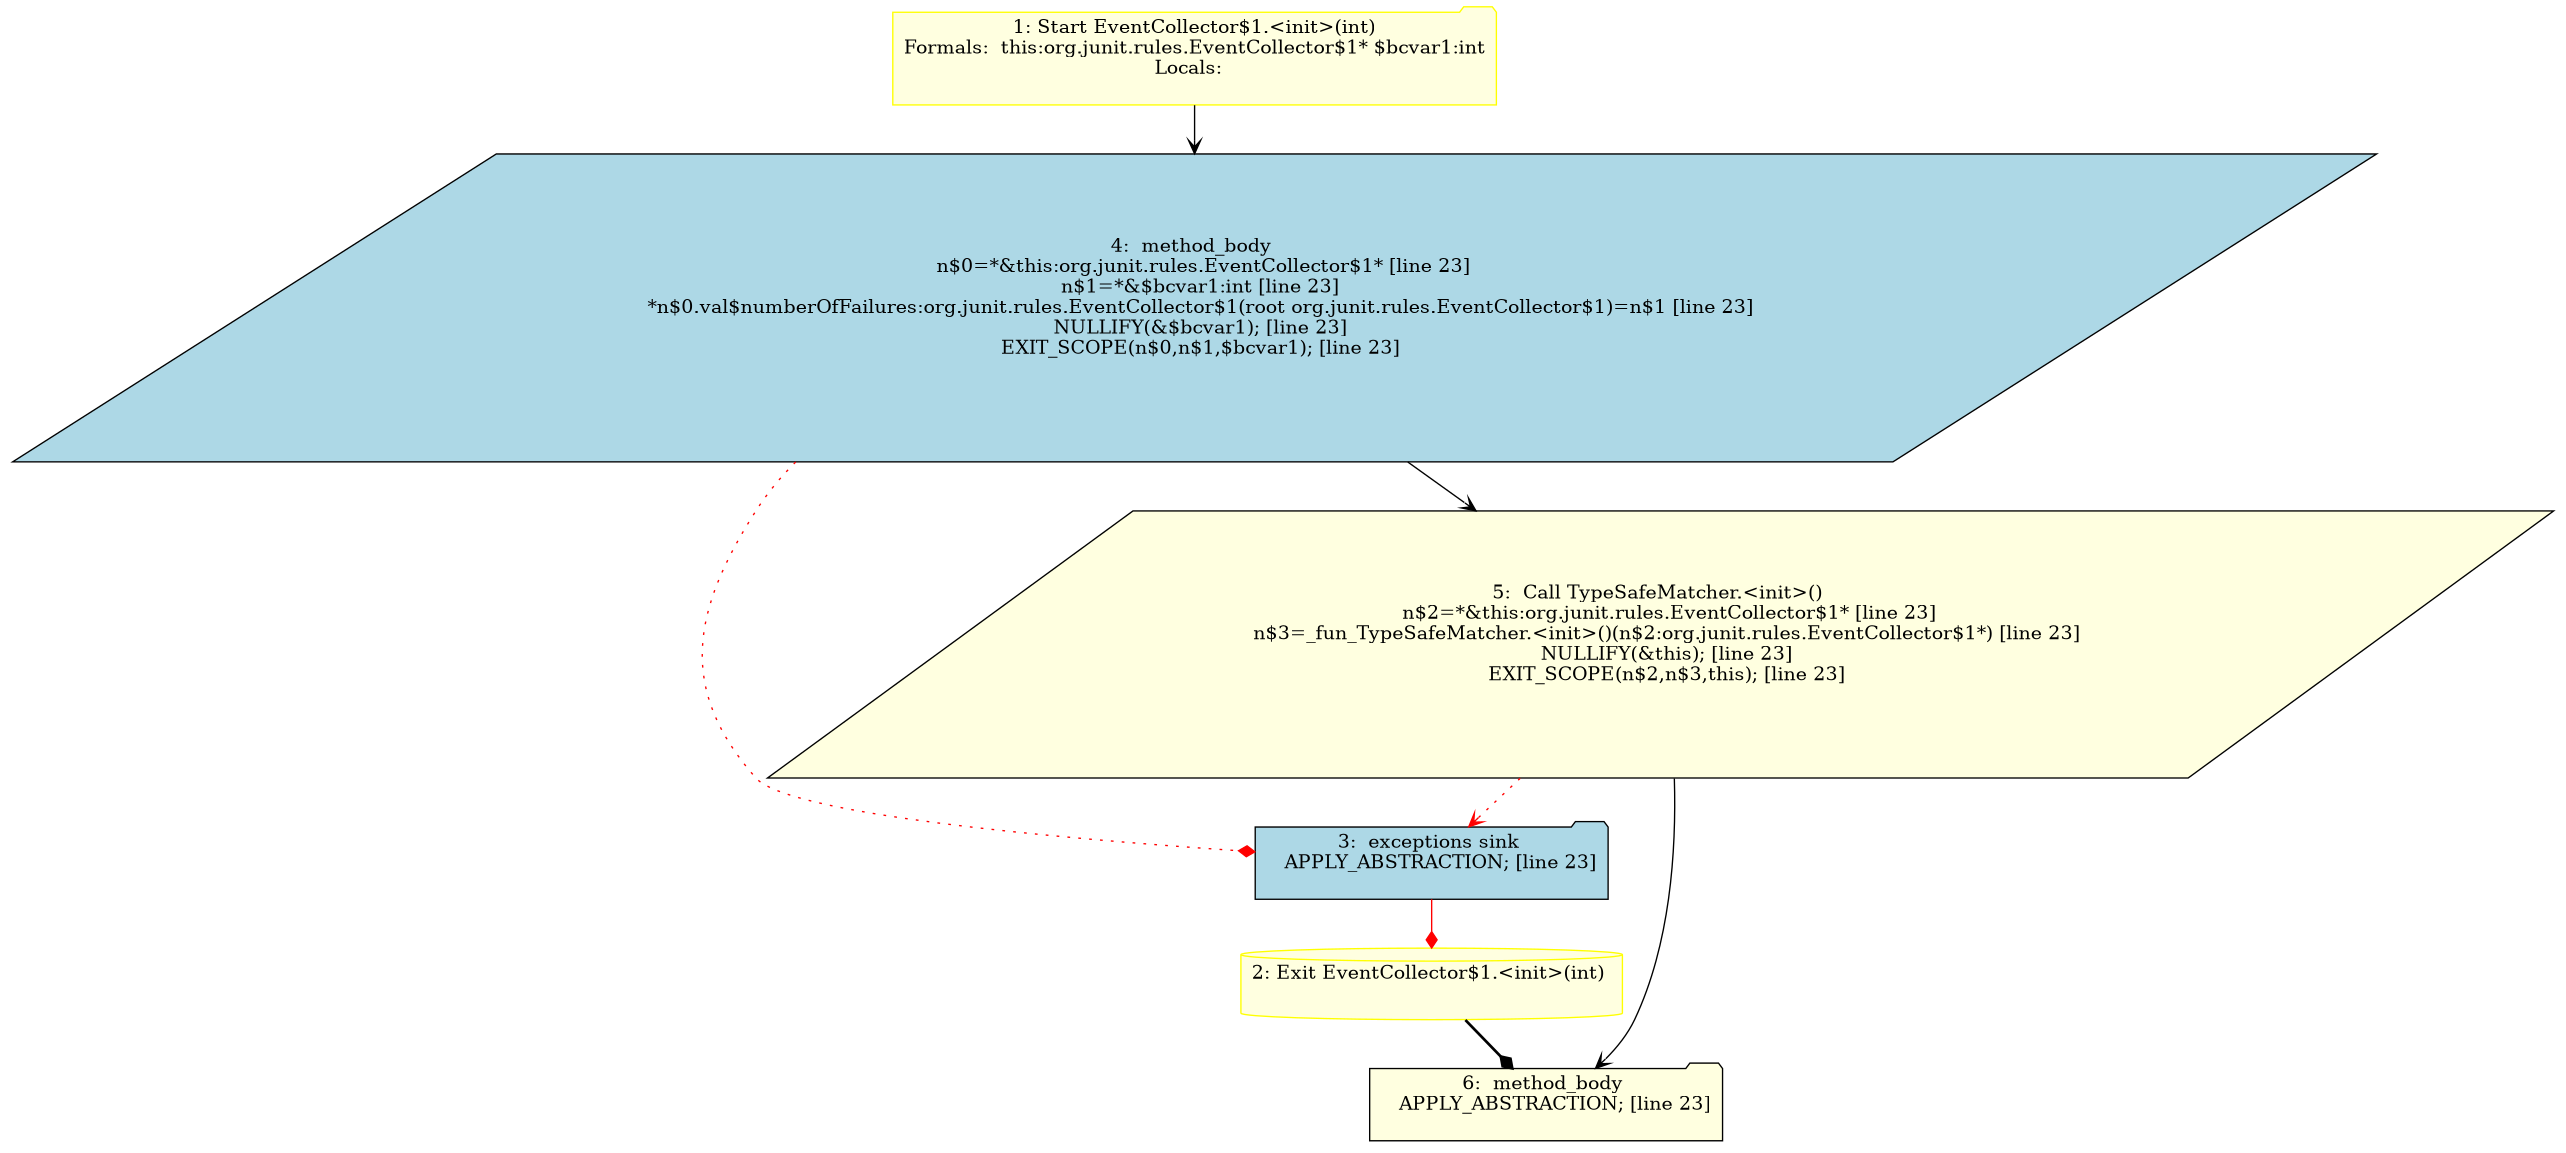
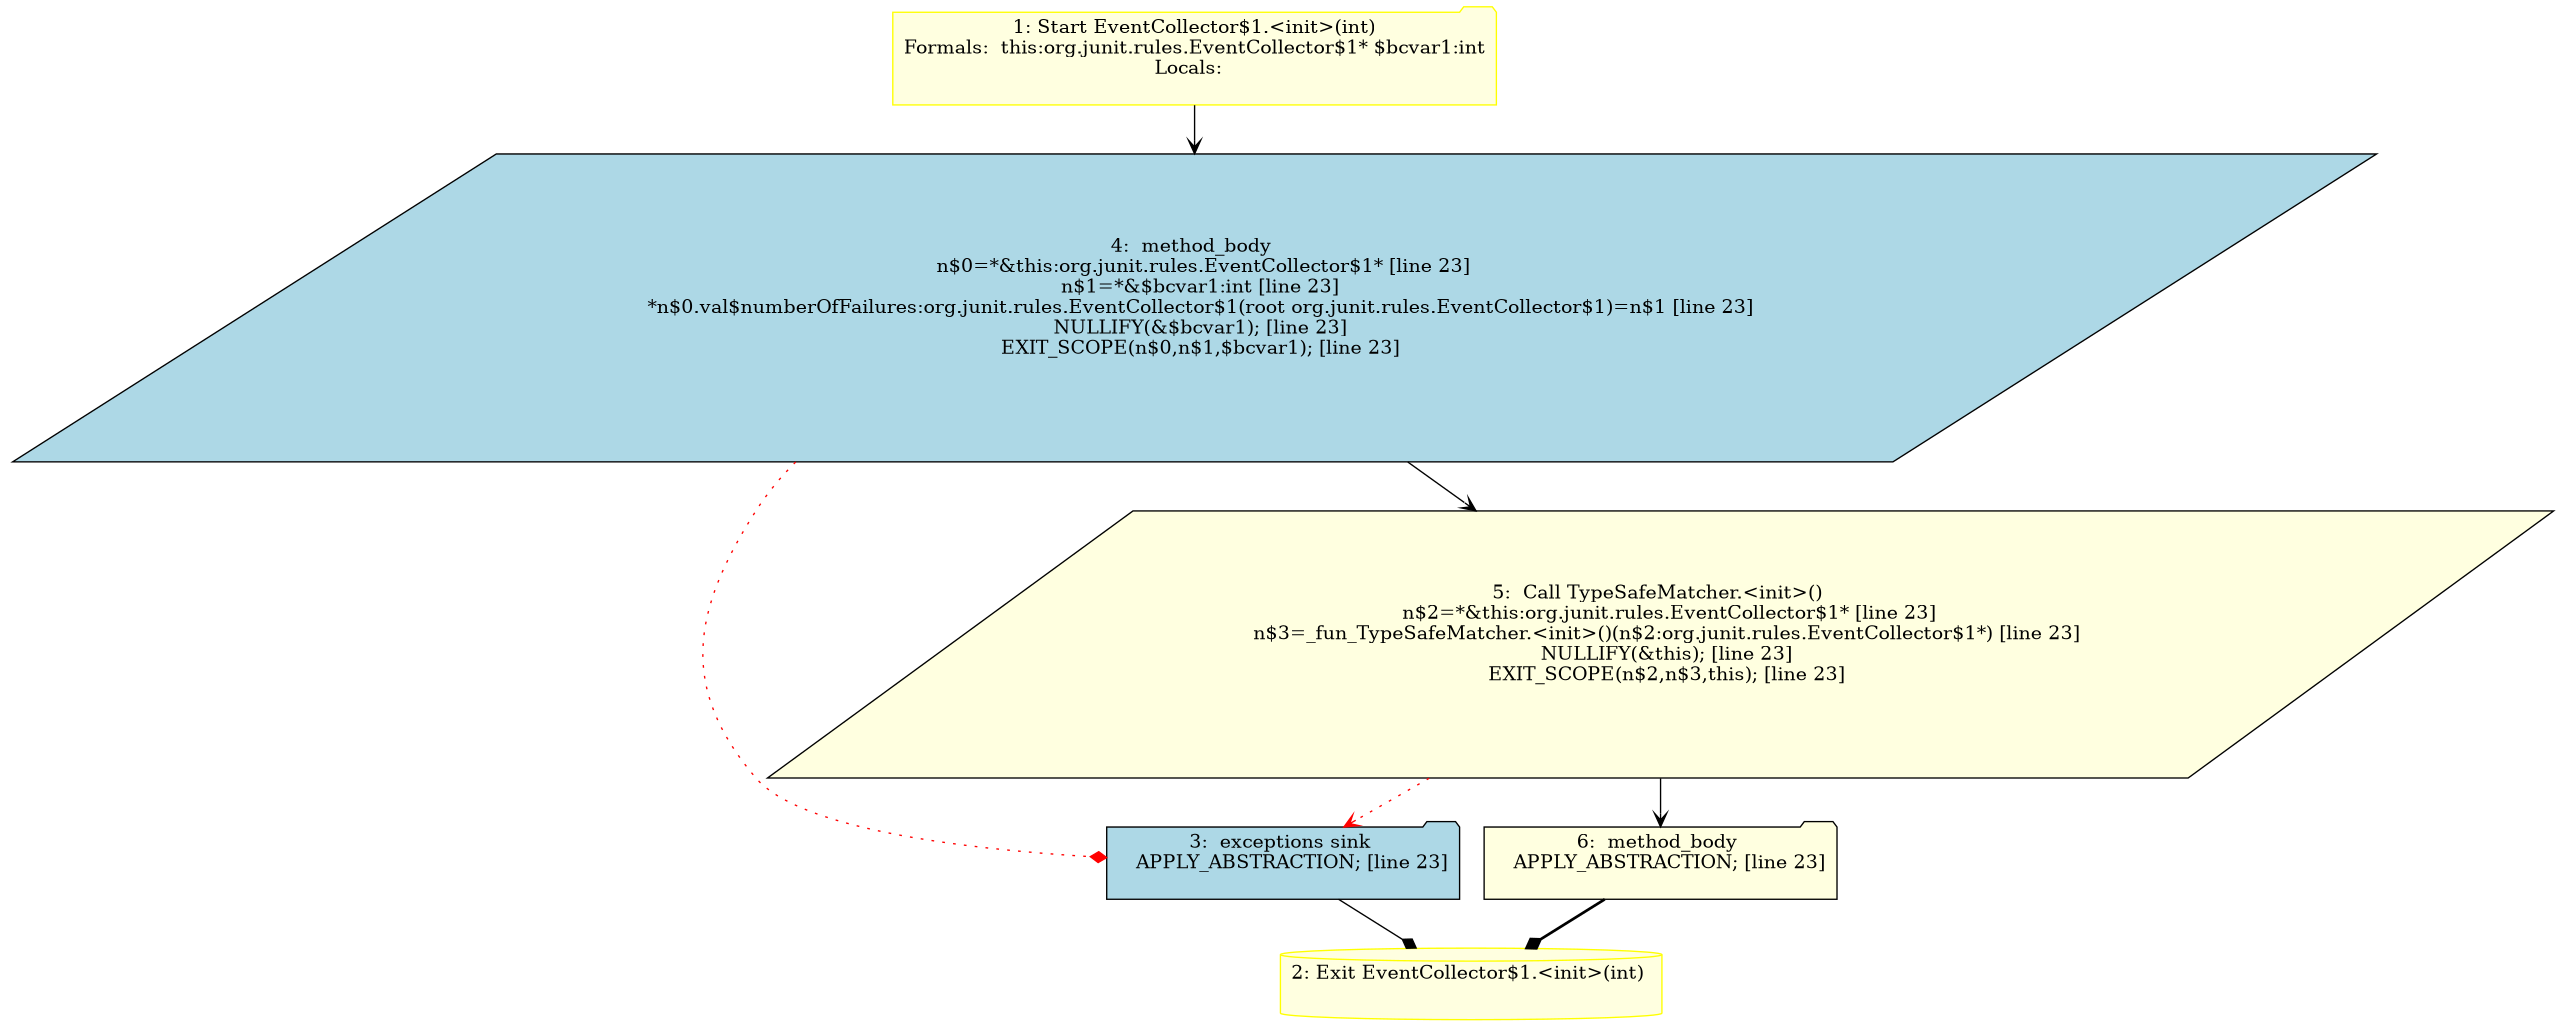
(1432, 915) -> (1370, 919)
(1483, 1038) -> (1573, 919)
